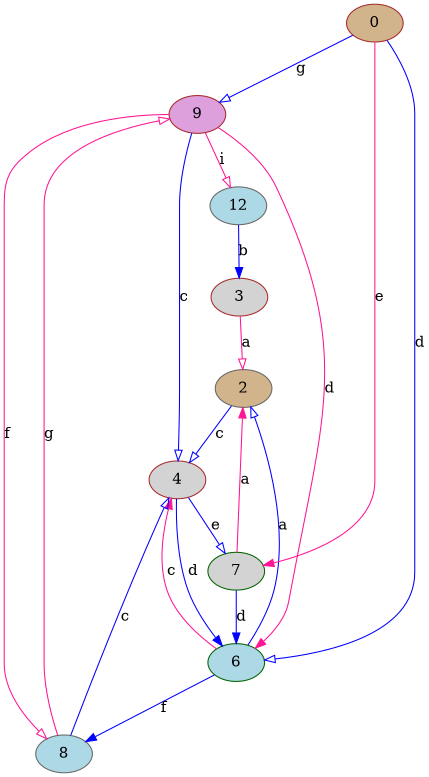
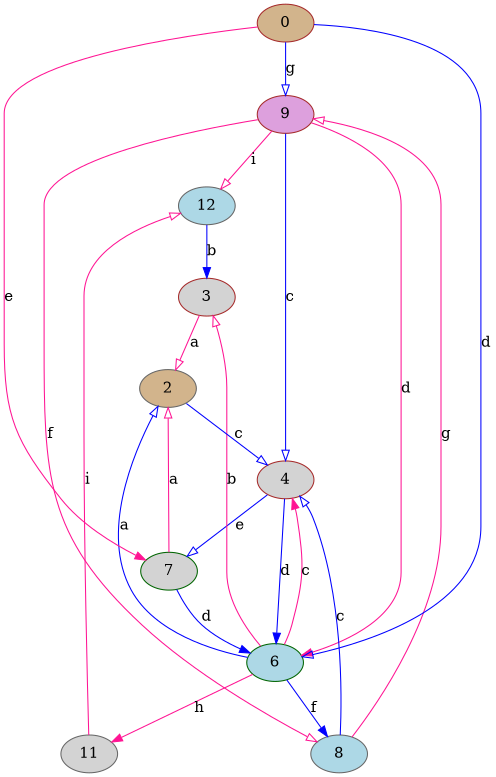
(240, 485) -> (169, 485)
none -> (227, 490)
none -> (89, 754)
